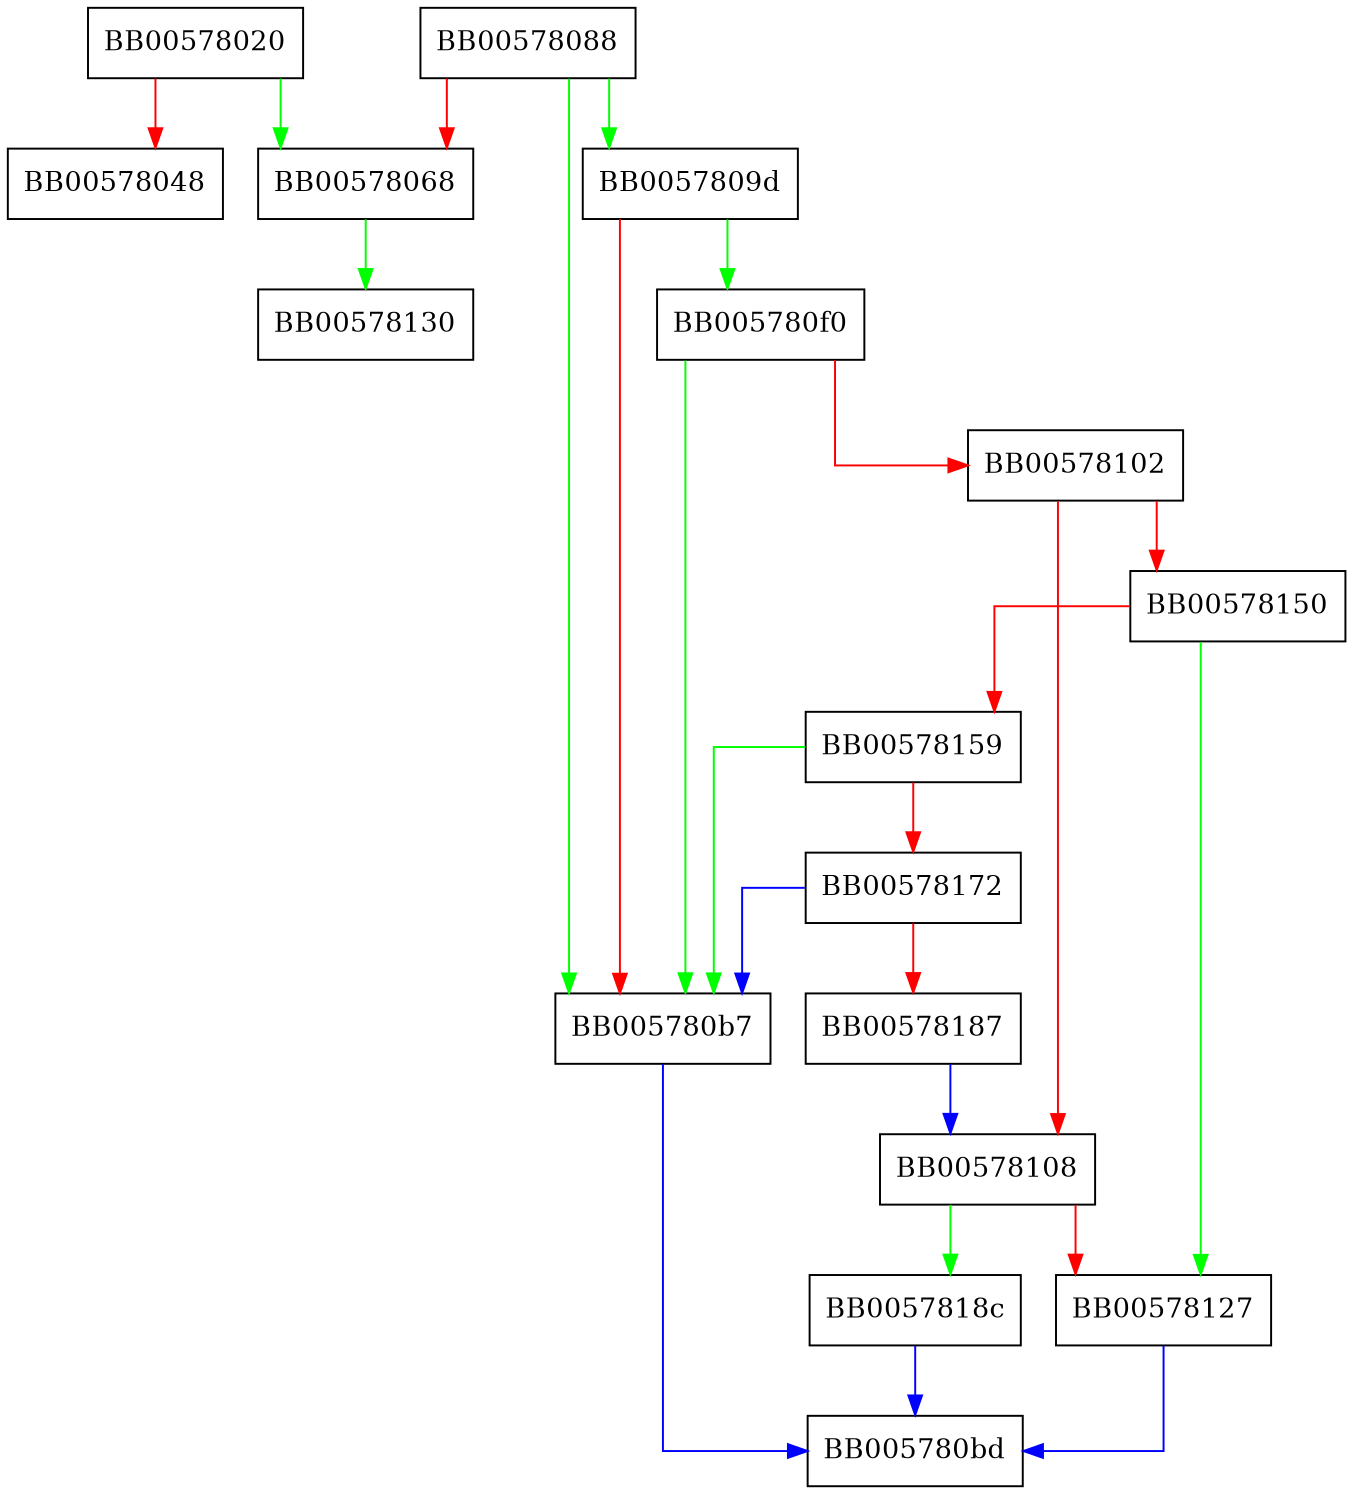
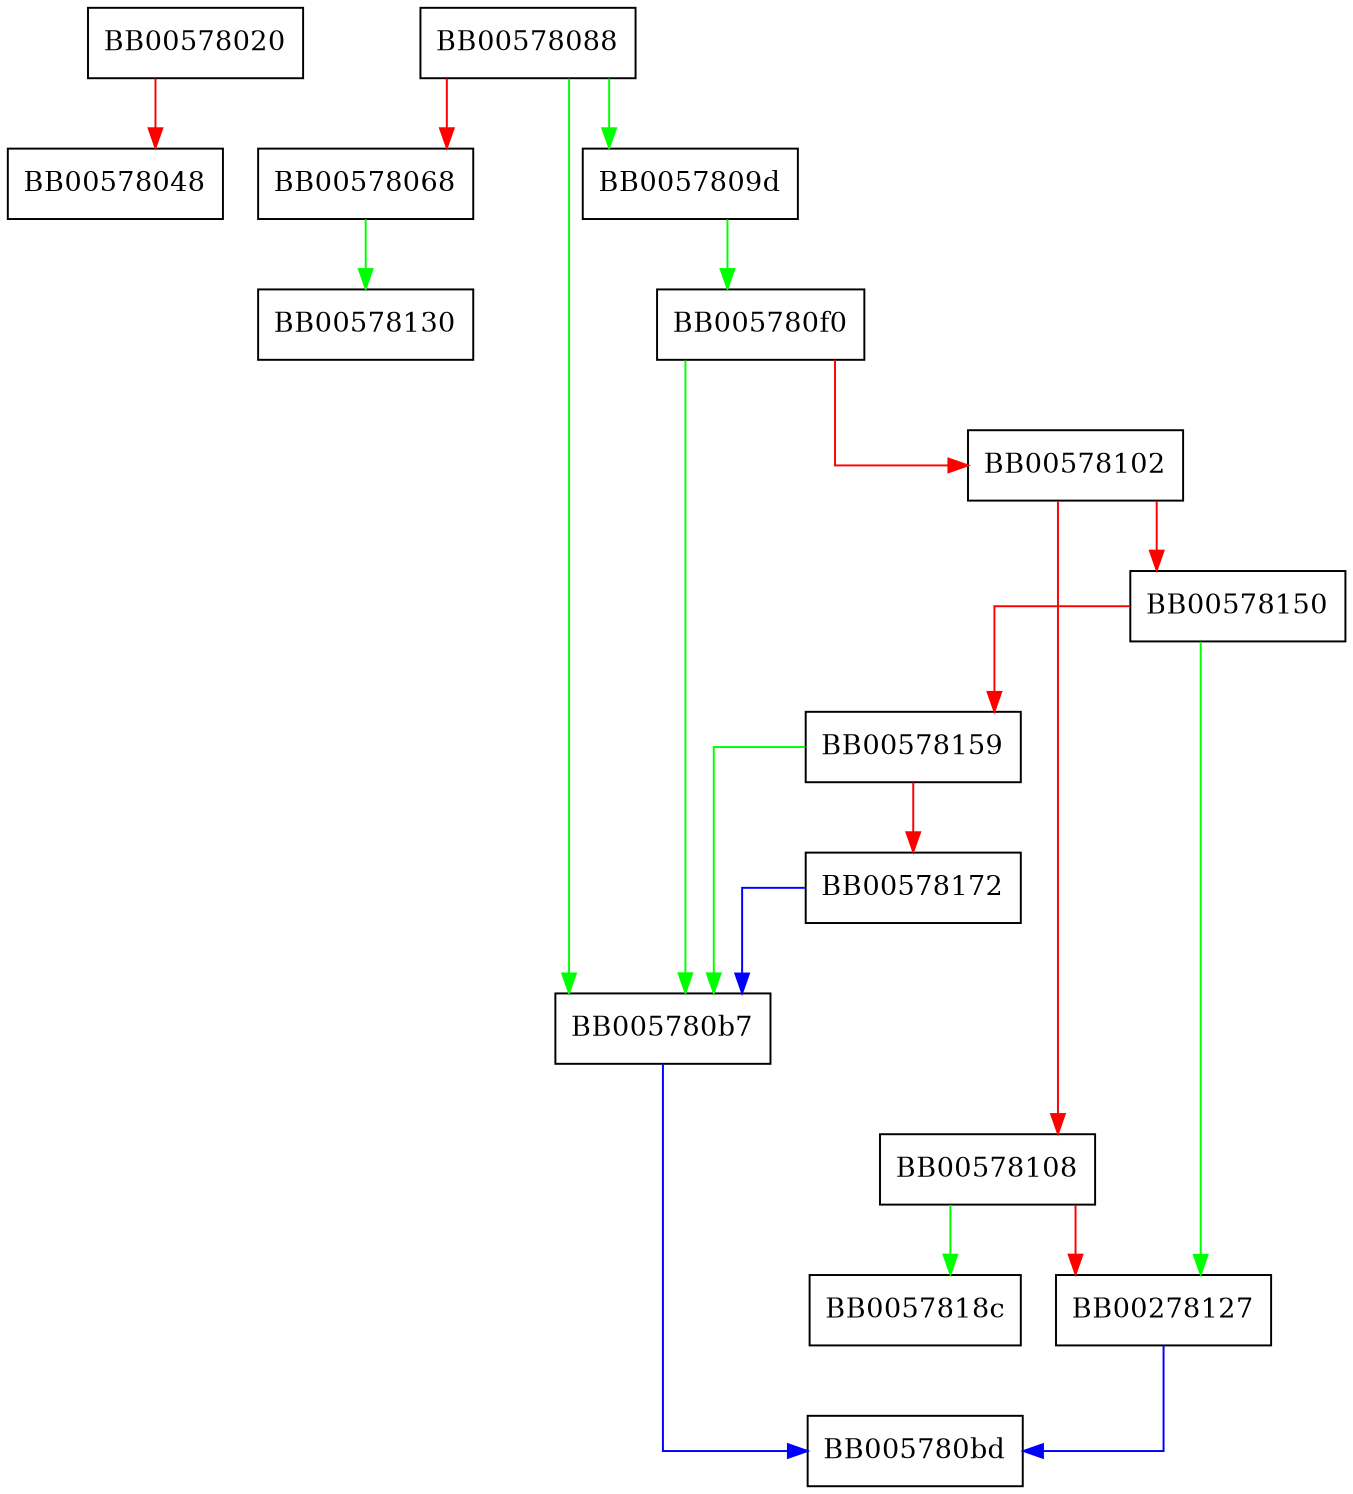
(281, 103) -> none
(620, 596) -> none
(913, 1029) -> none
(1164, 1310) -> (1164, 1310)
(915, 1371) -> none
